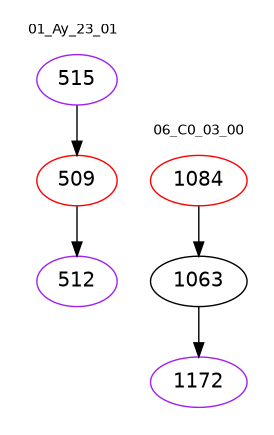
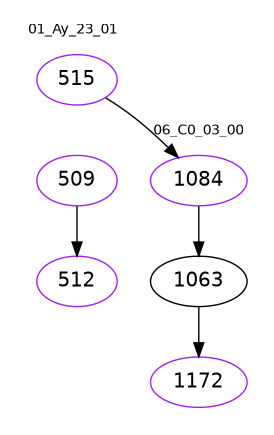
(77, 123) -> (149, 130)
(77, 181) -> (77, 181)
(199, 181) -> (199, 181)
